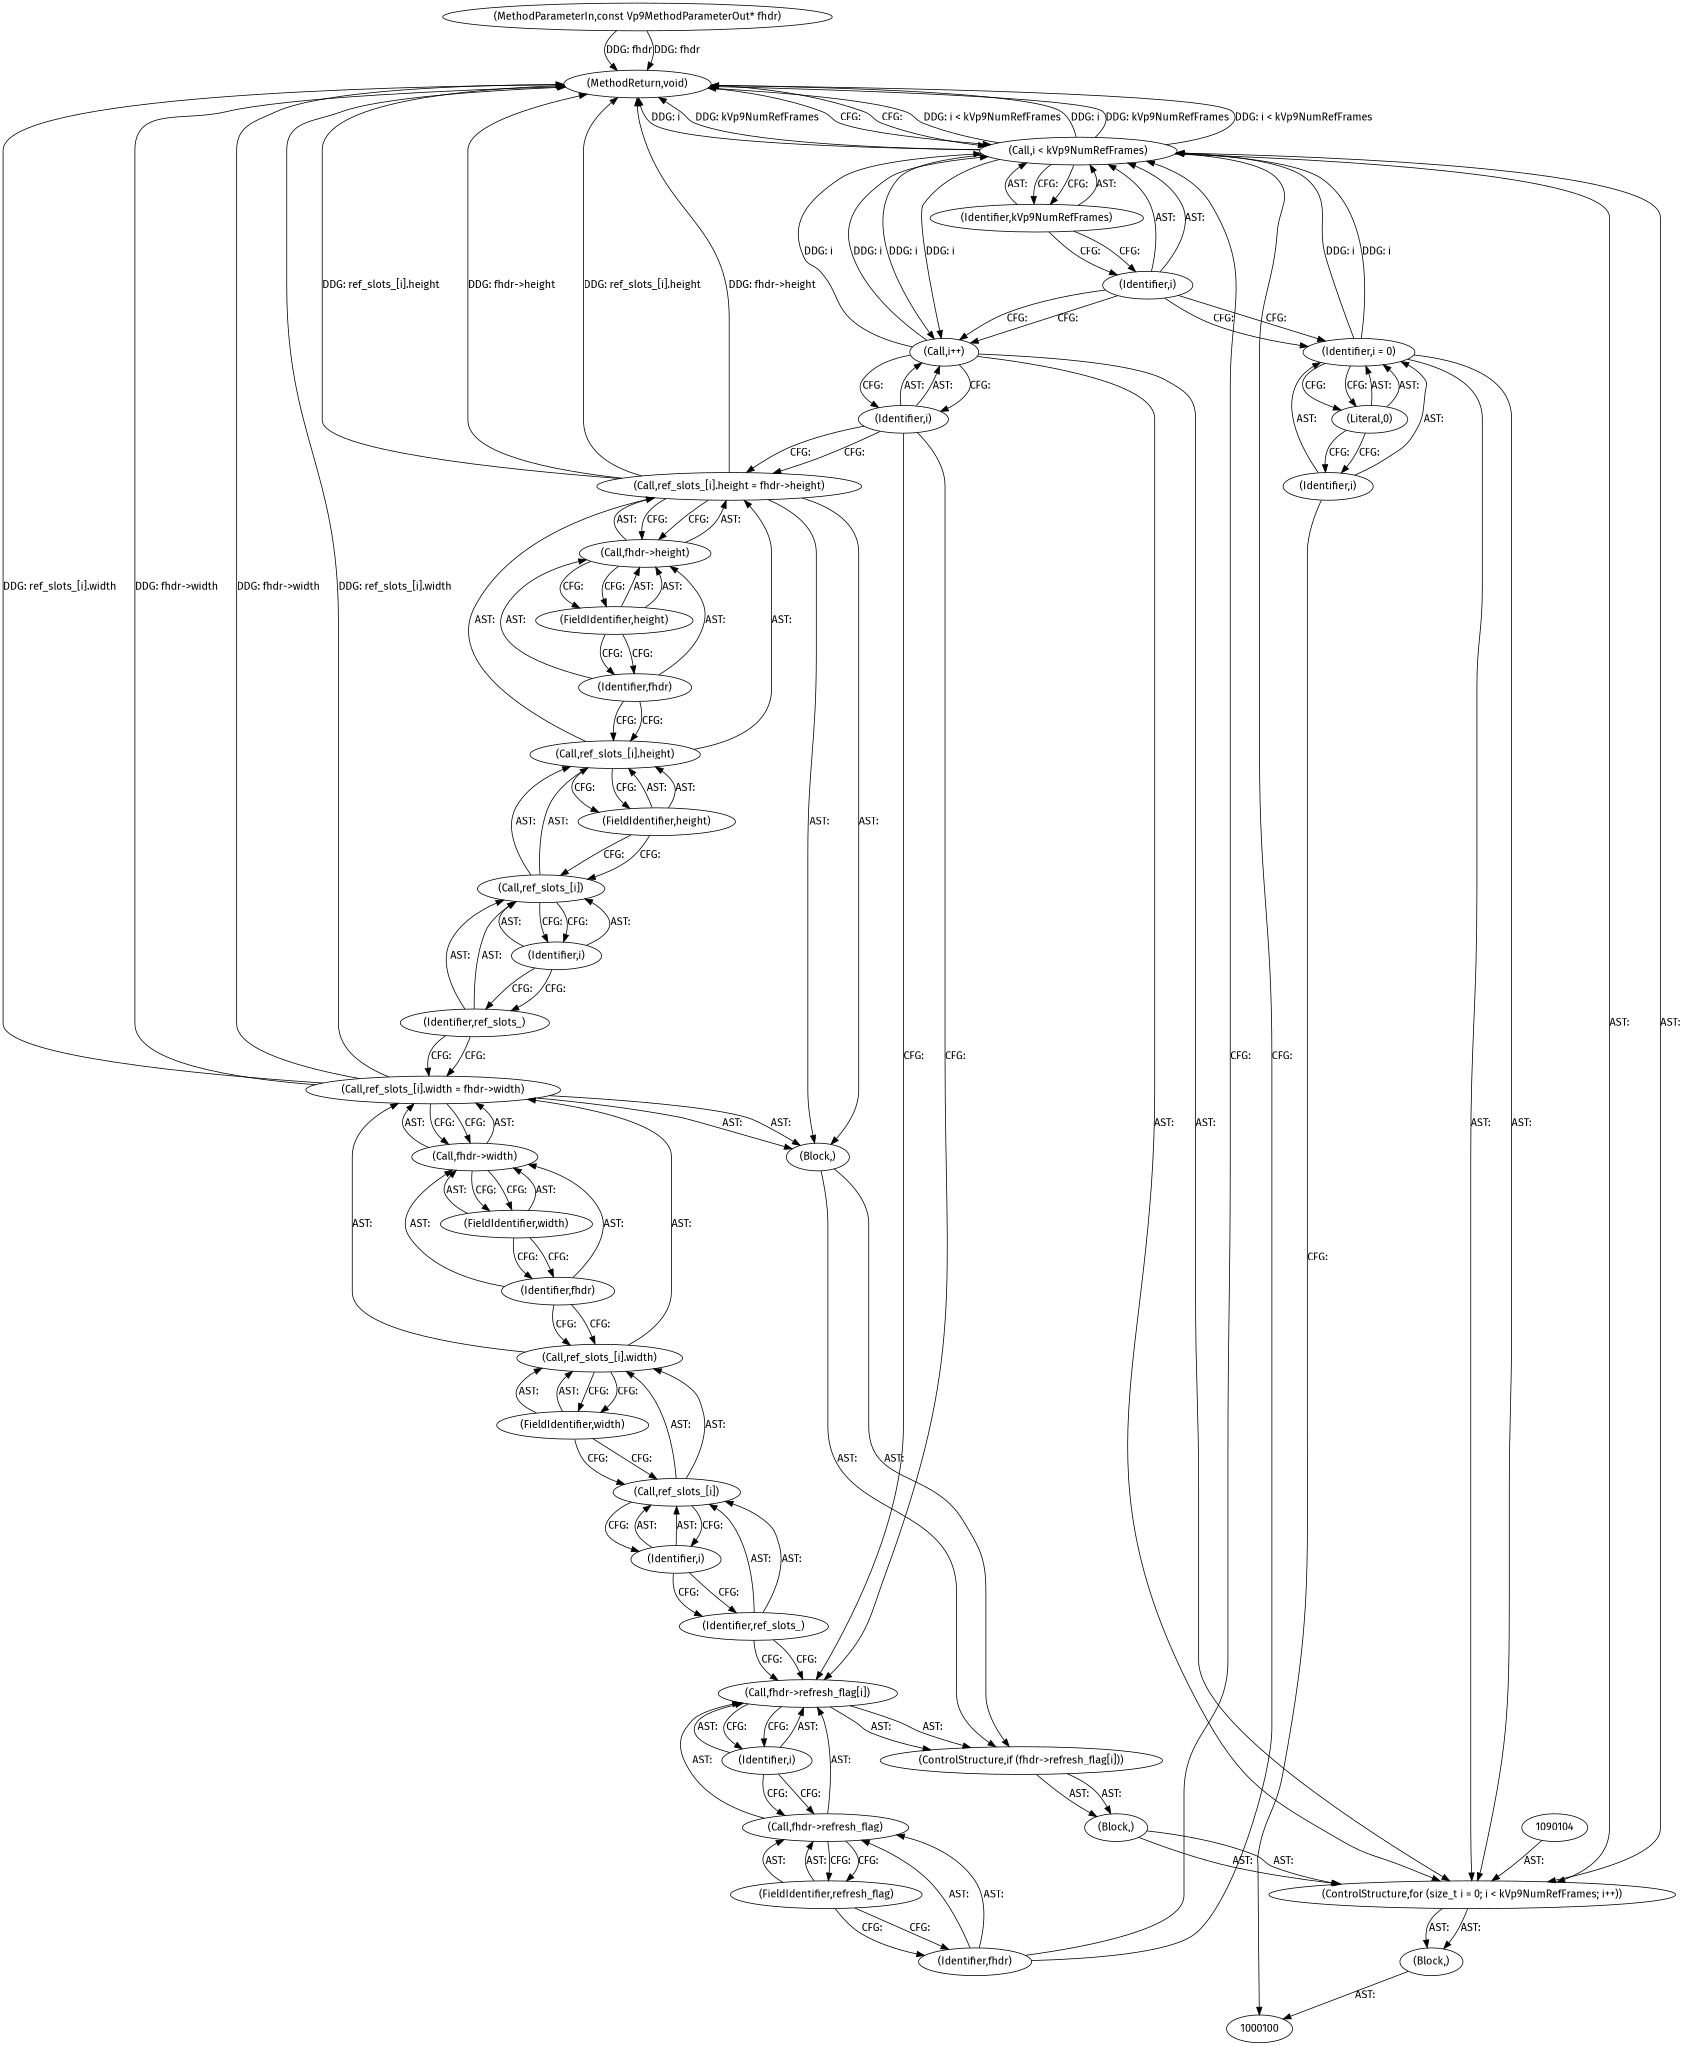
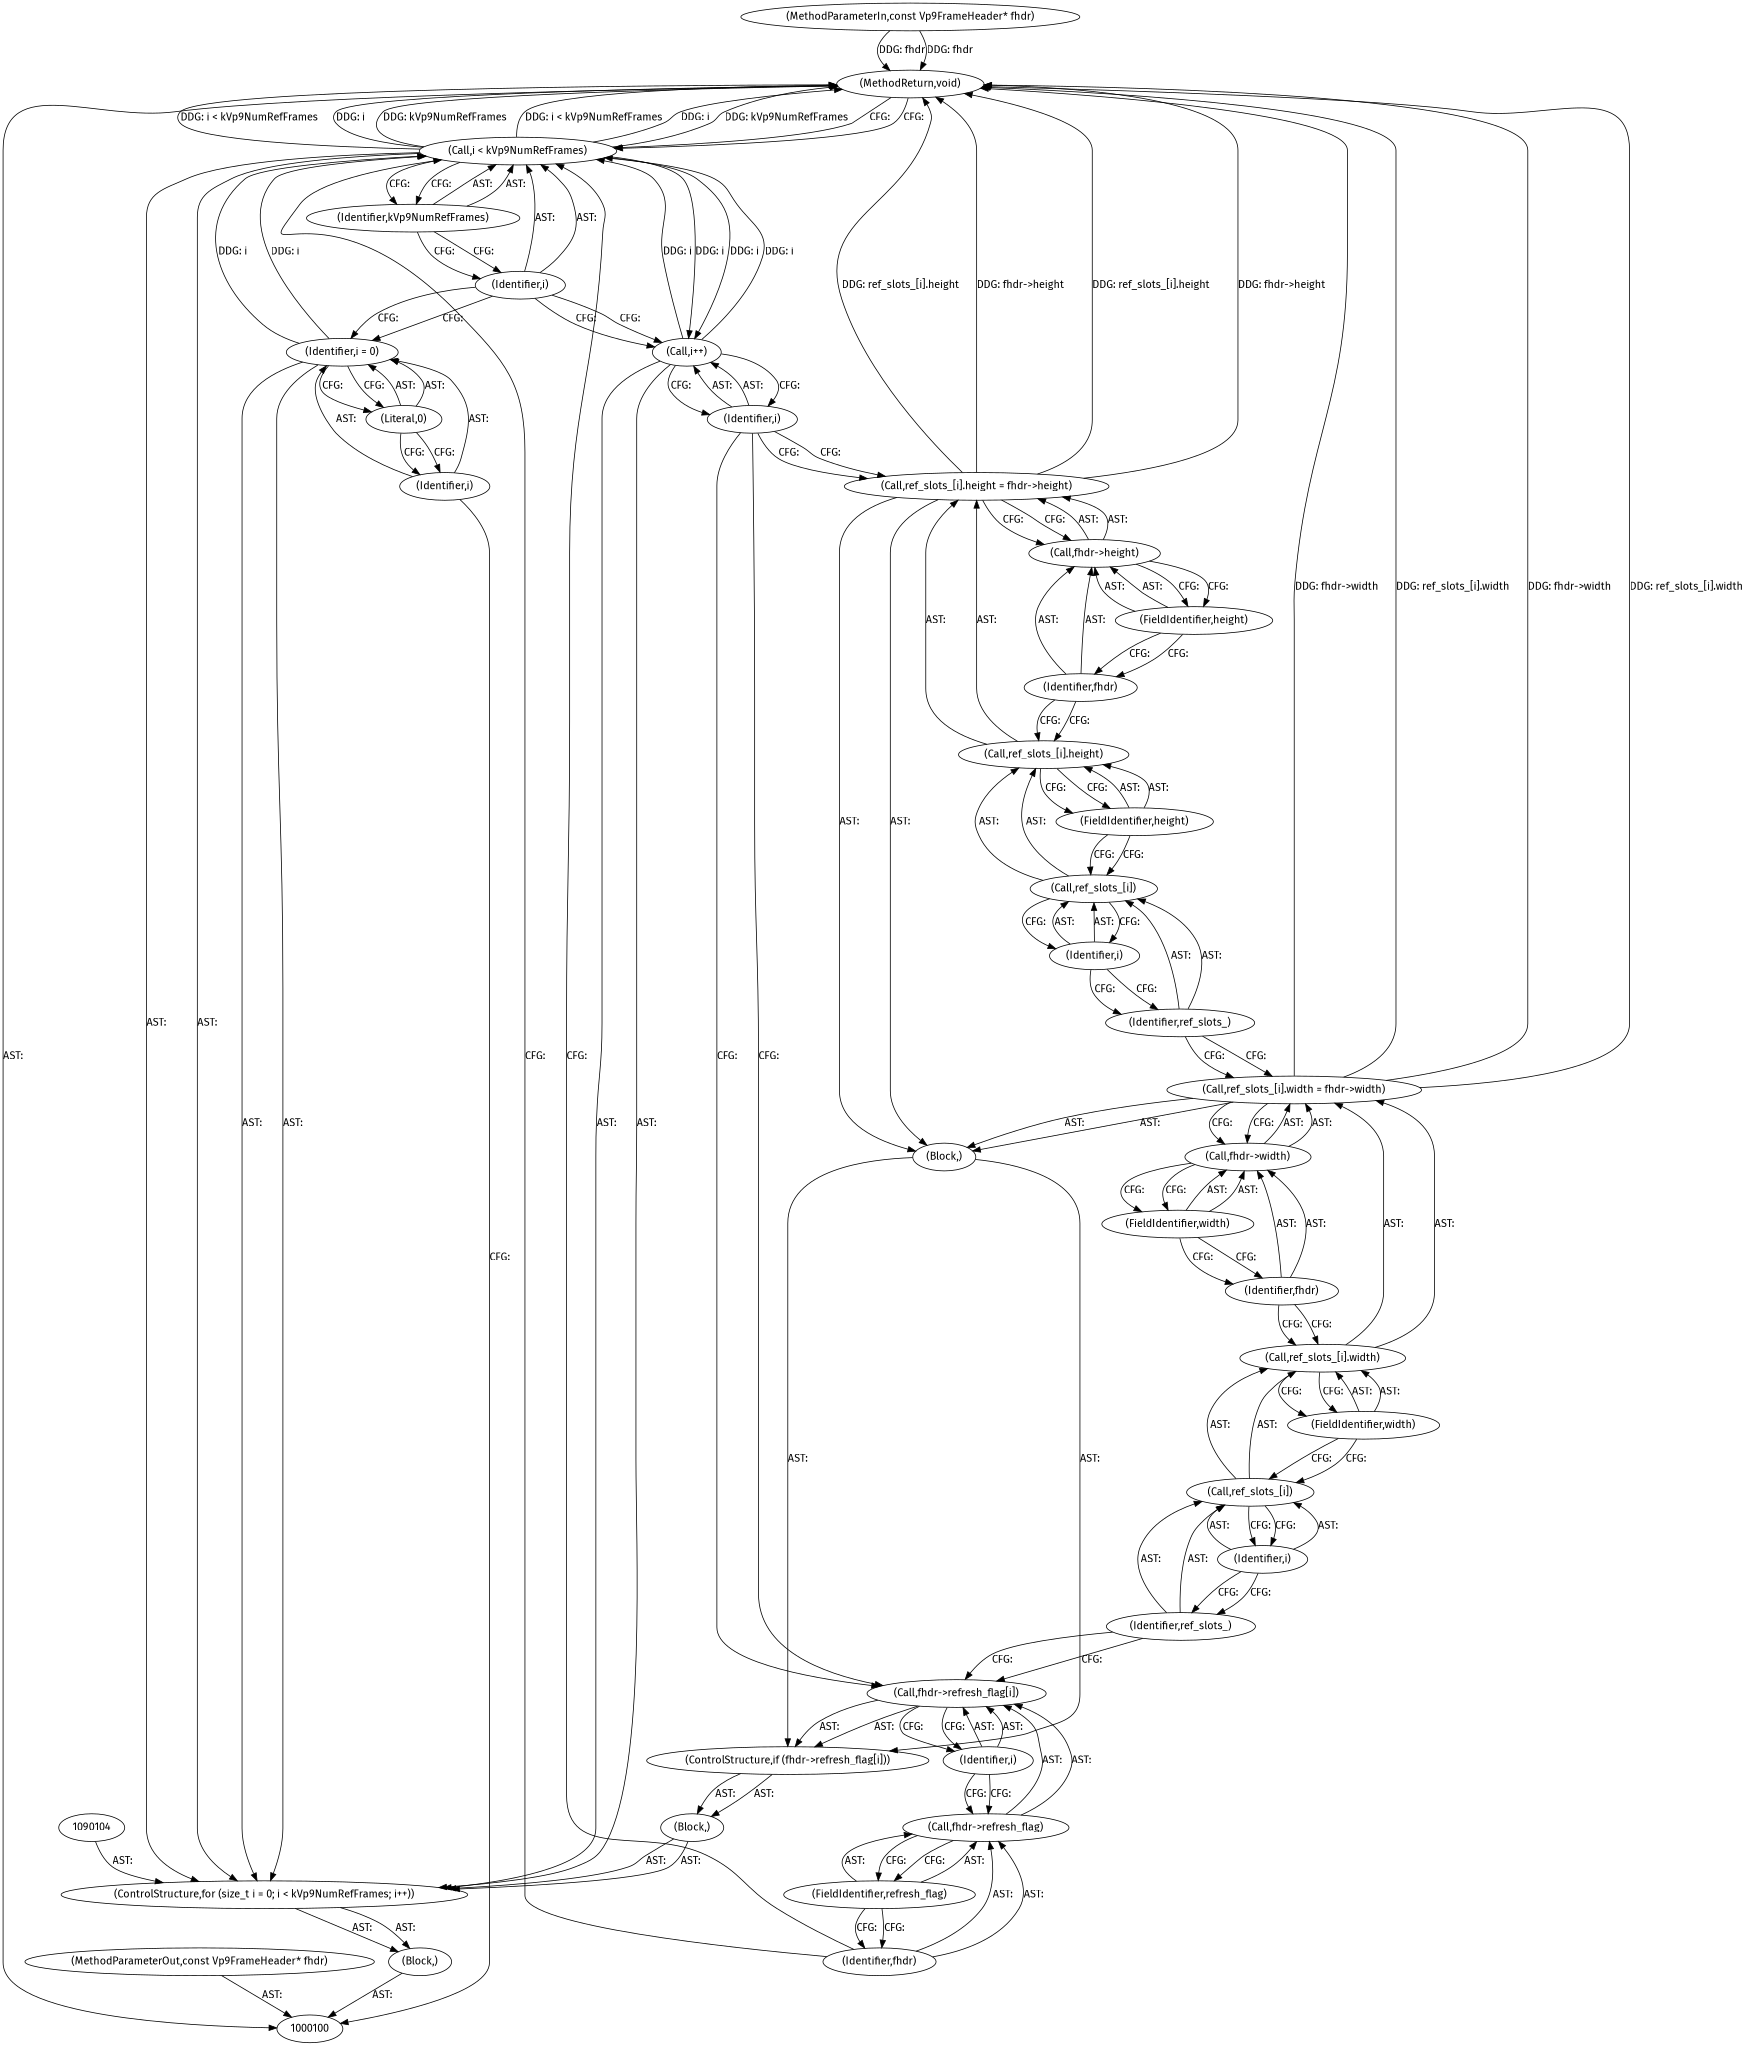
(637, 17) -> (910, 17)
none -> (3, 768)
none -> (200, 1962)
